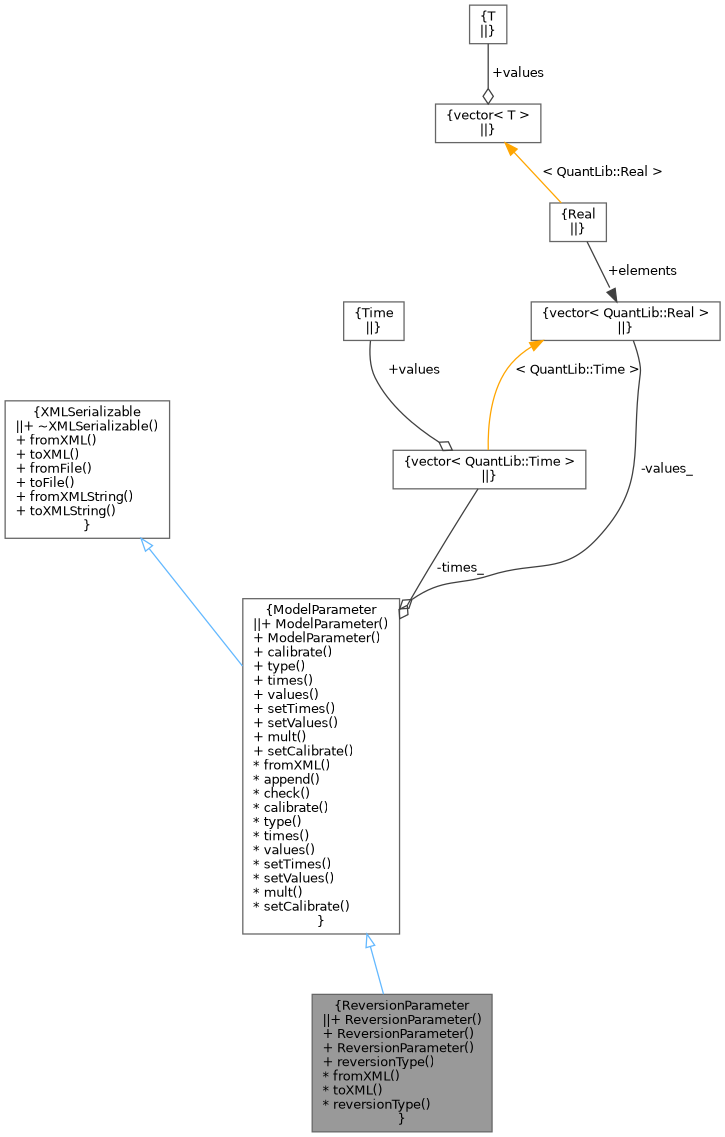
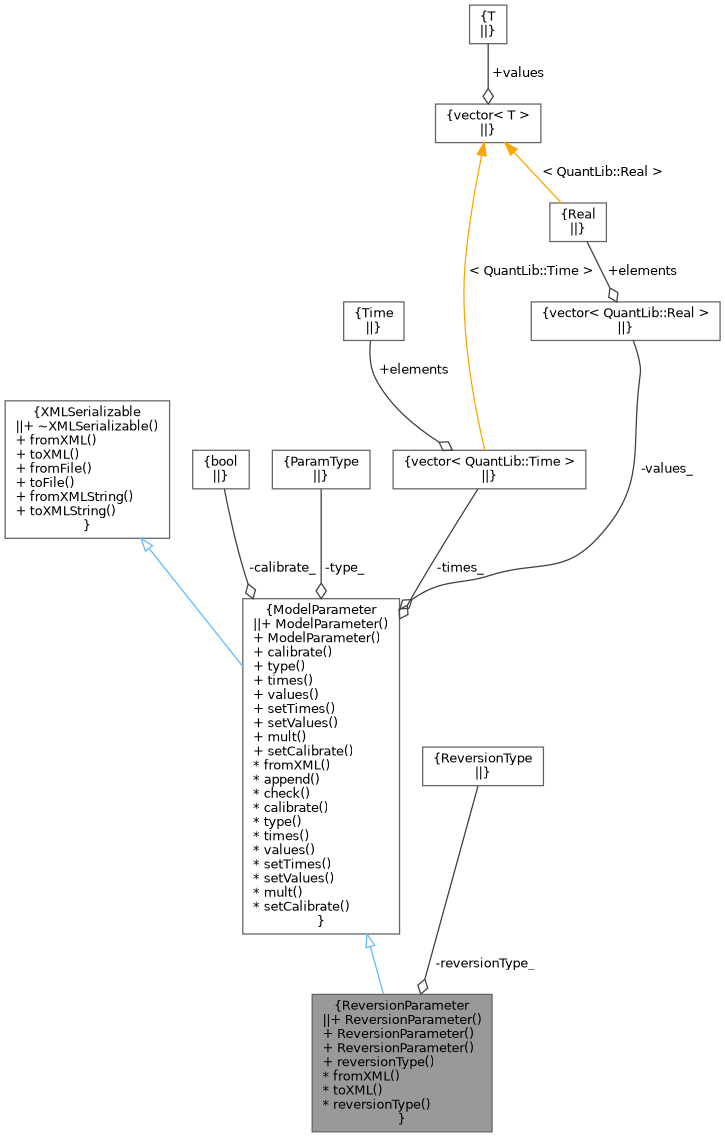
(598, 265) -> (598, 265)
(412, 371) -> (412, 371)
(496, 392) -> (464, 303)
none -> (221, 470)
none -> (321, 470)
none -> (483, 766)
